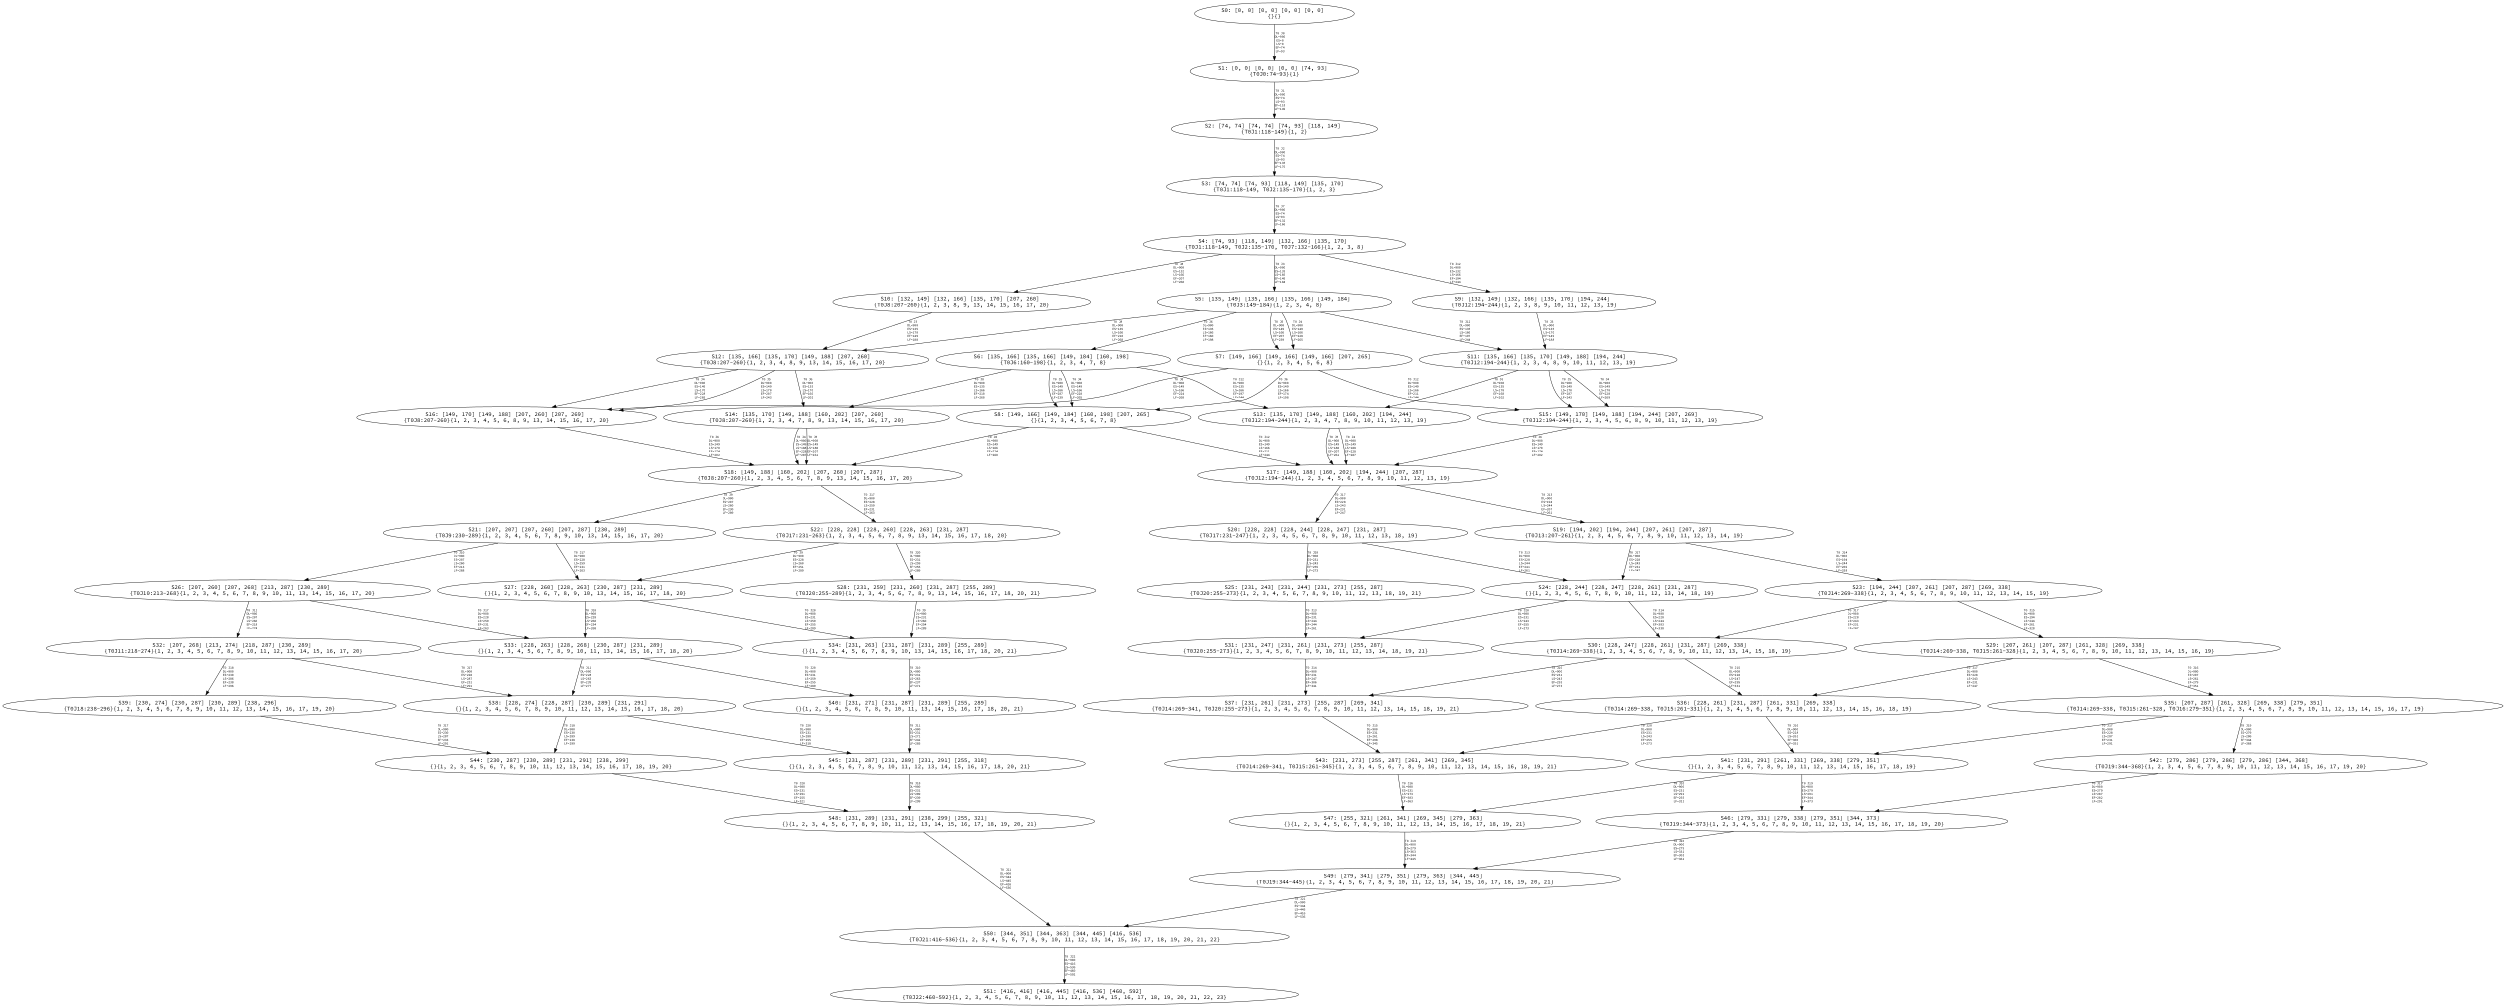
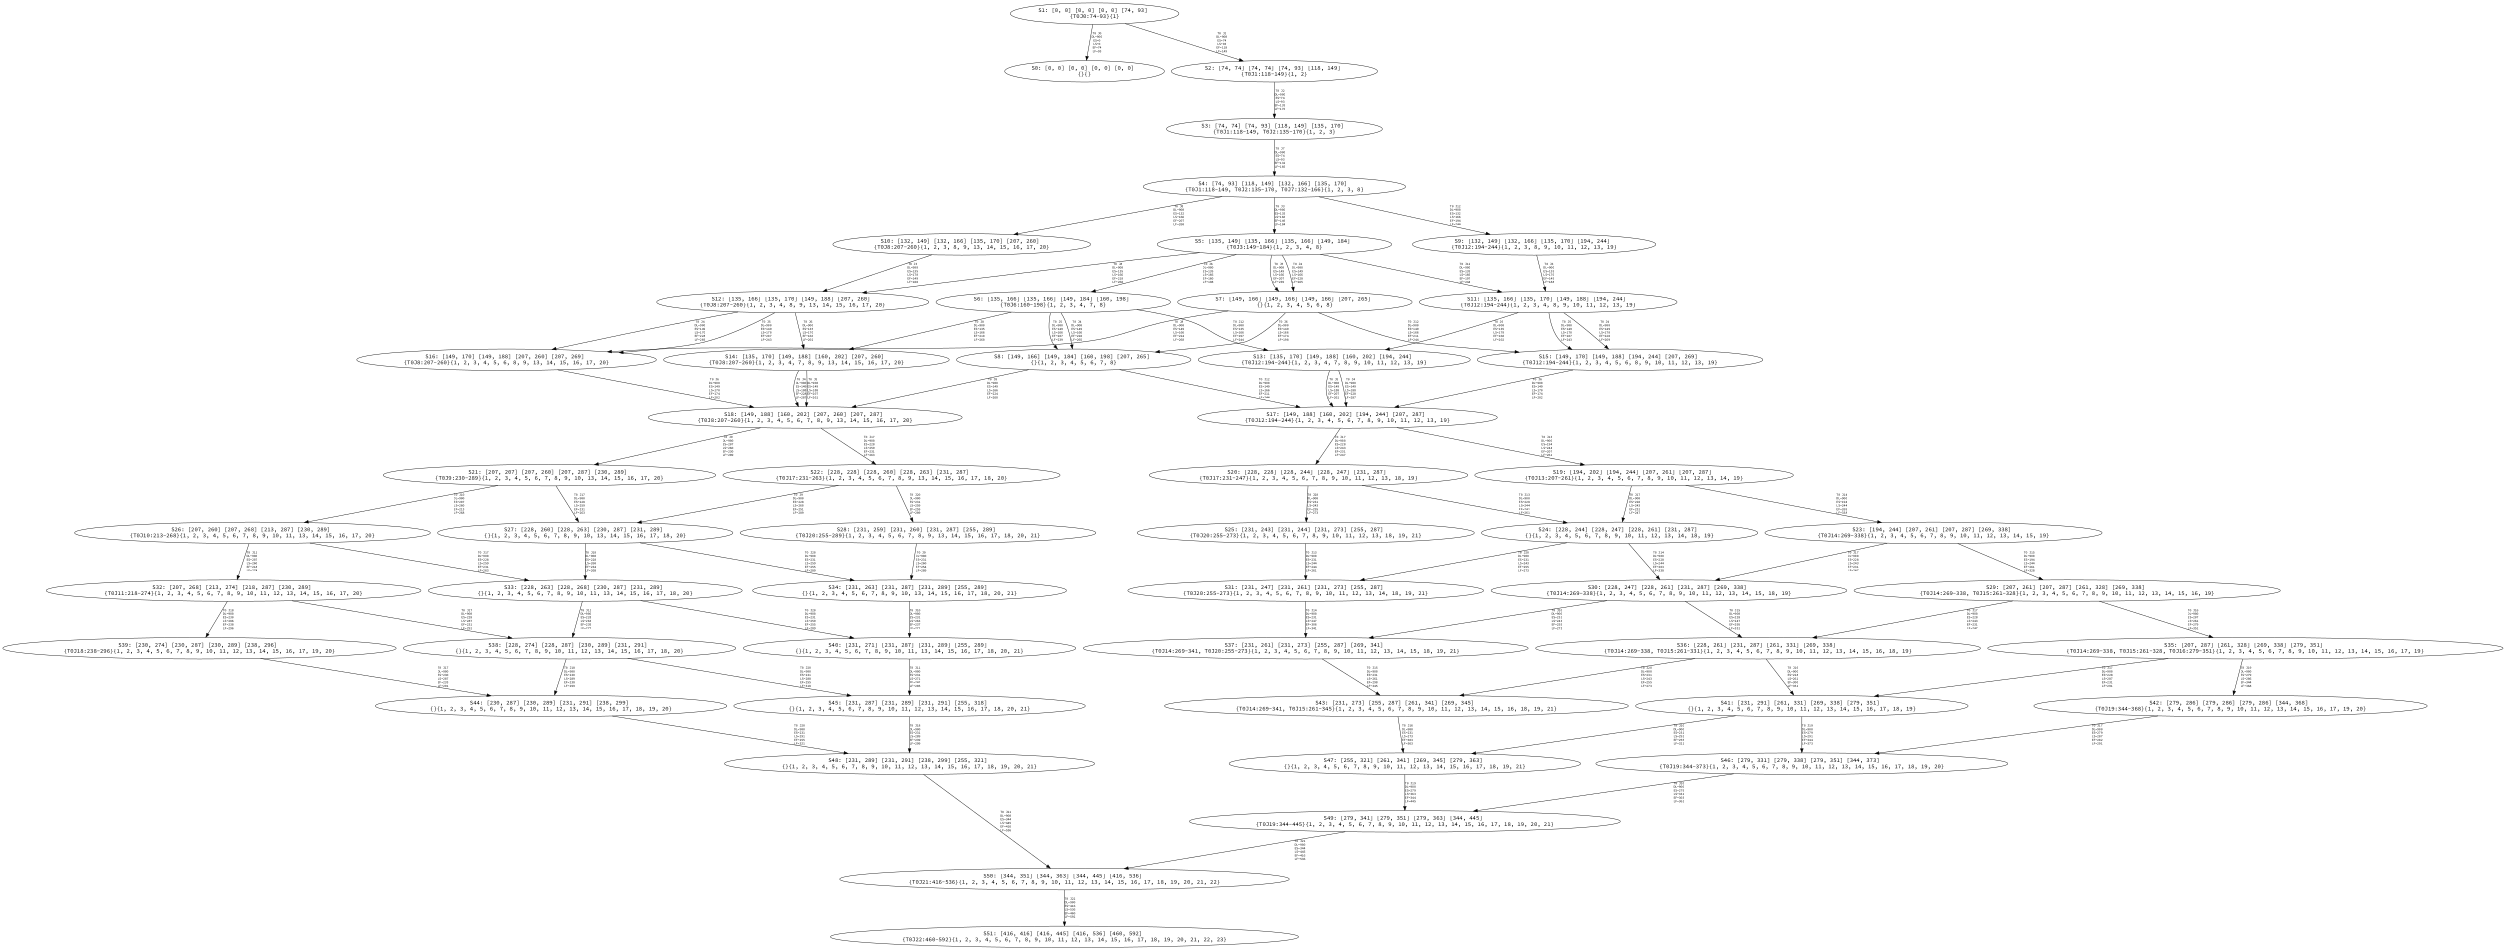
(1274, 40) -> (1090, 40)
